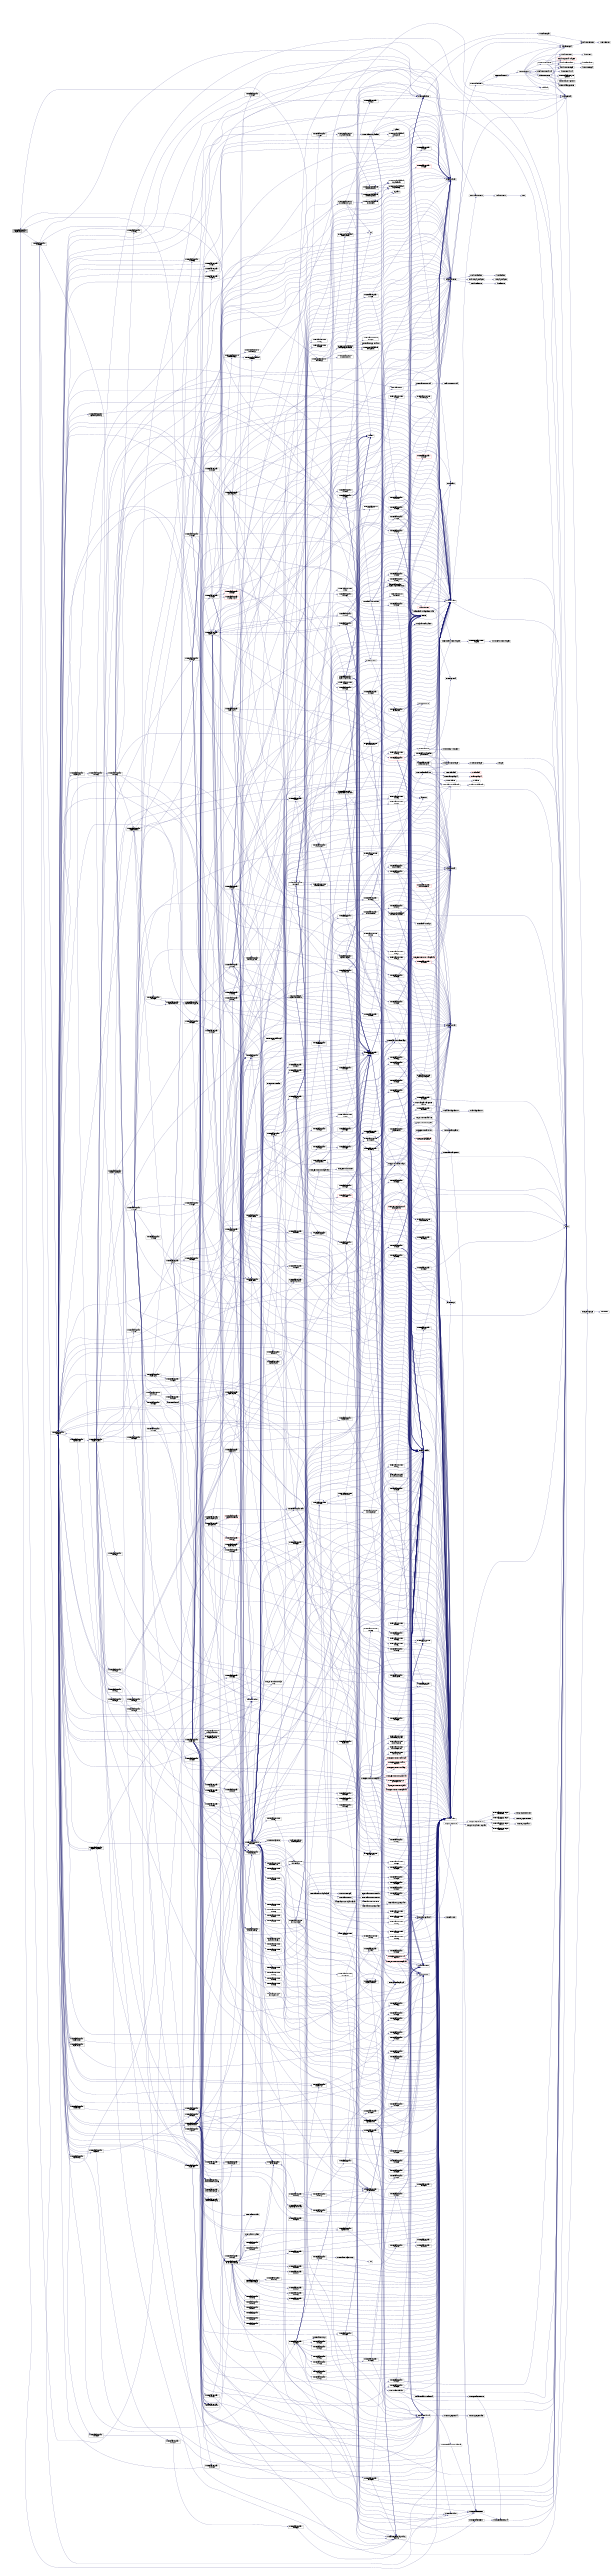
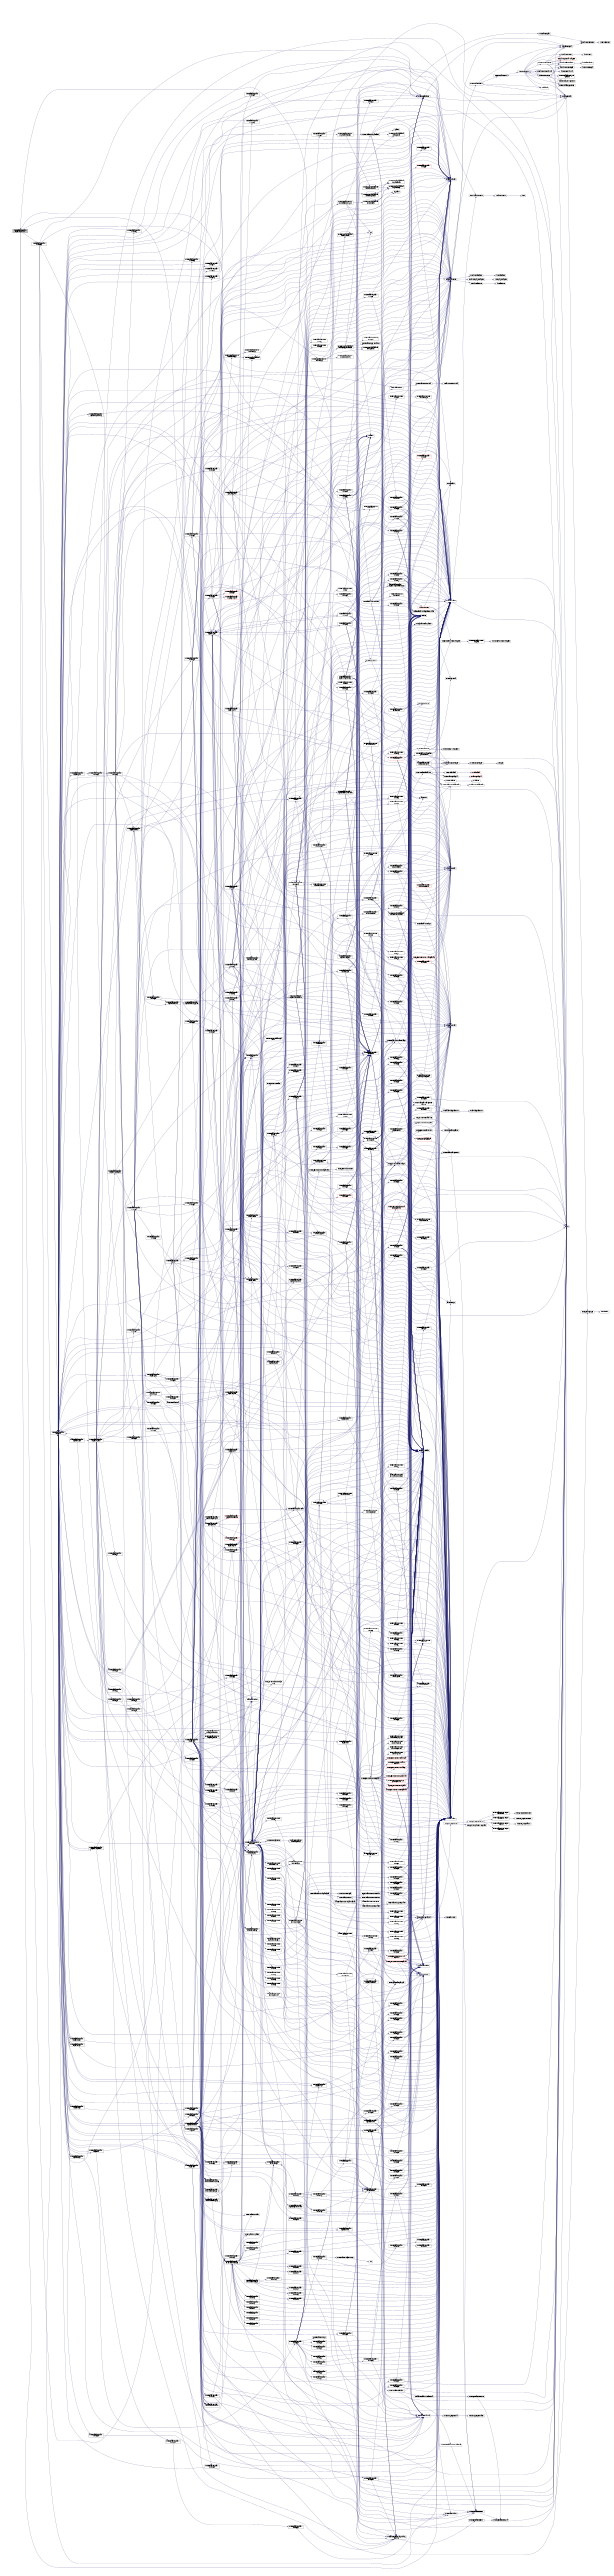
none -> (252, 122)
